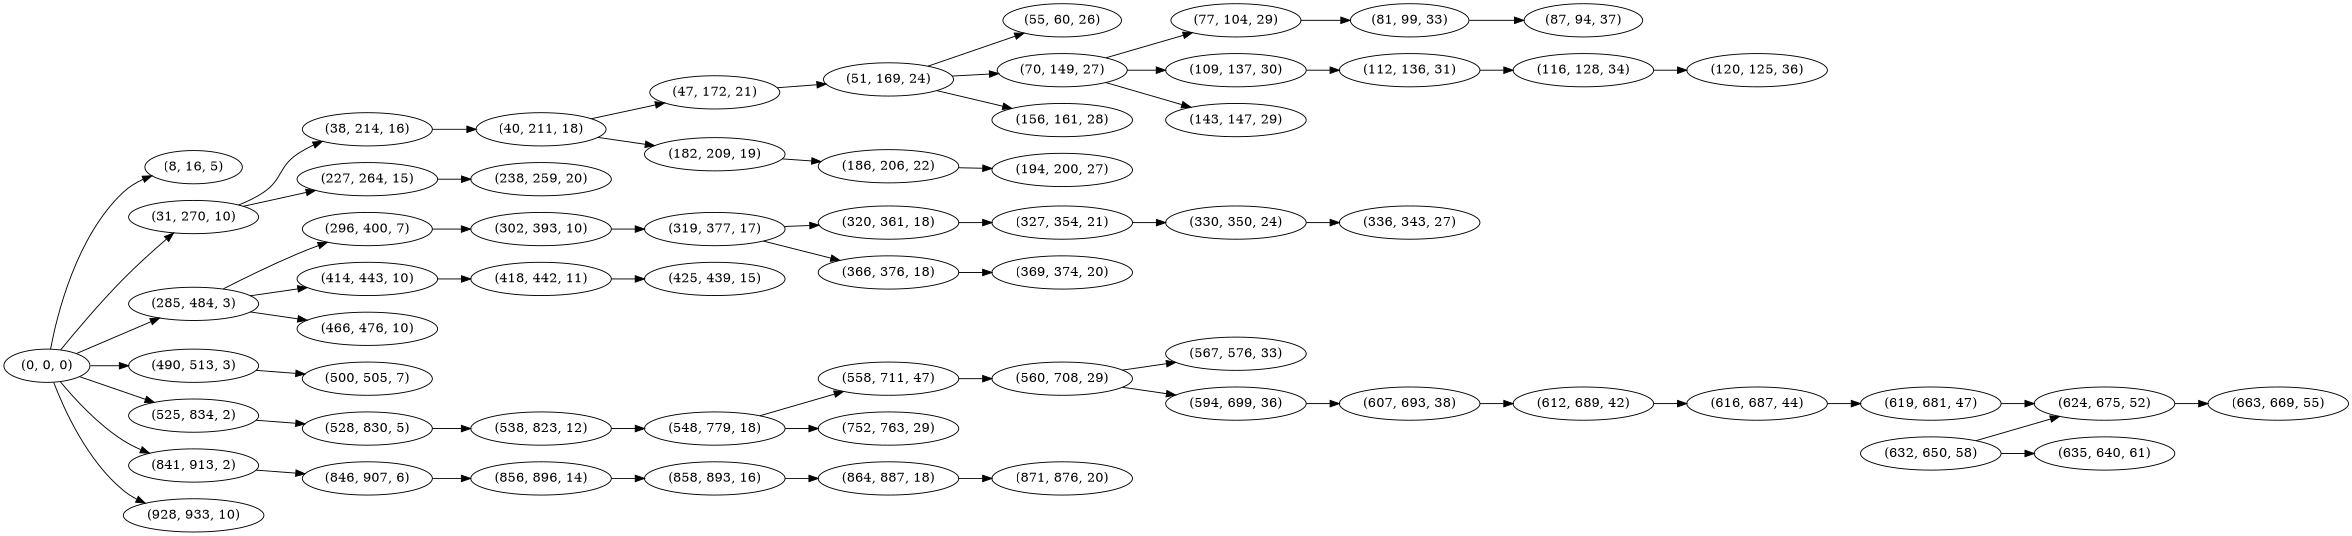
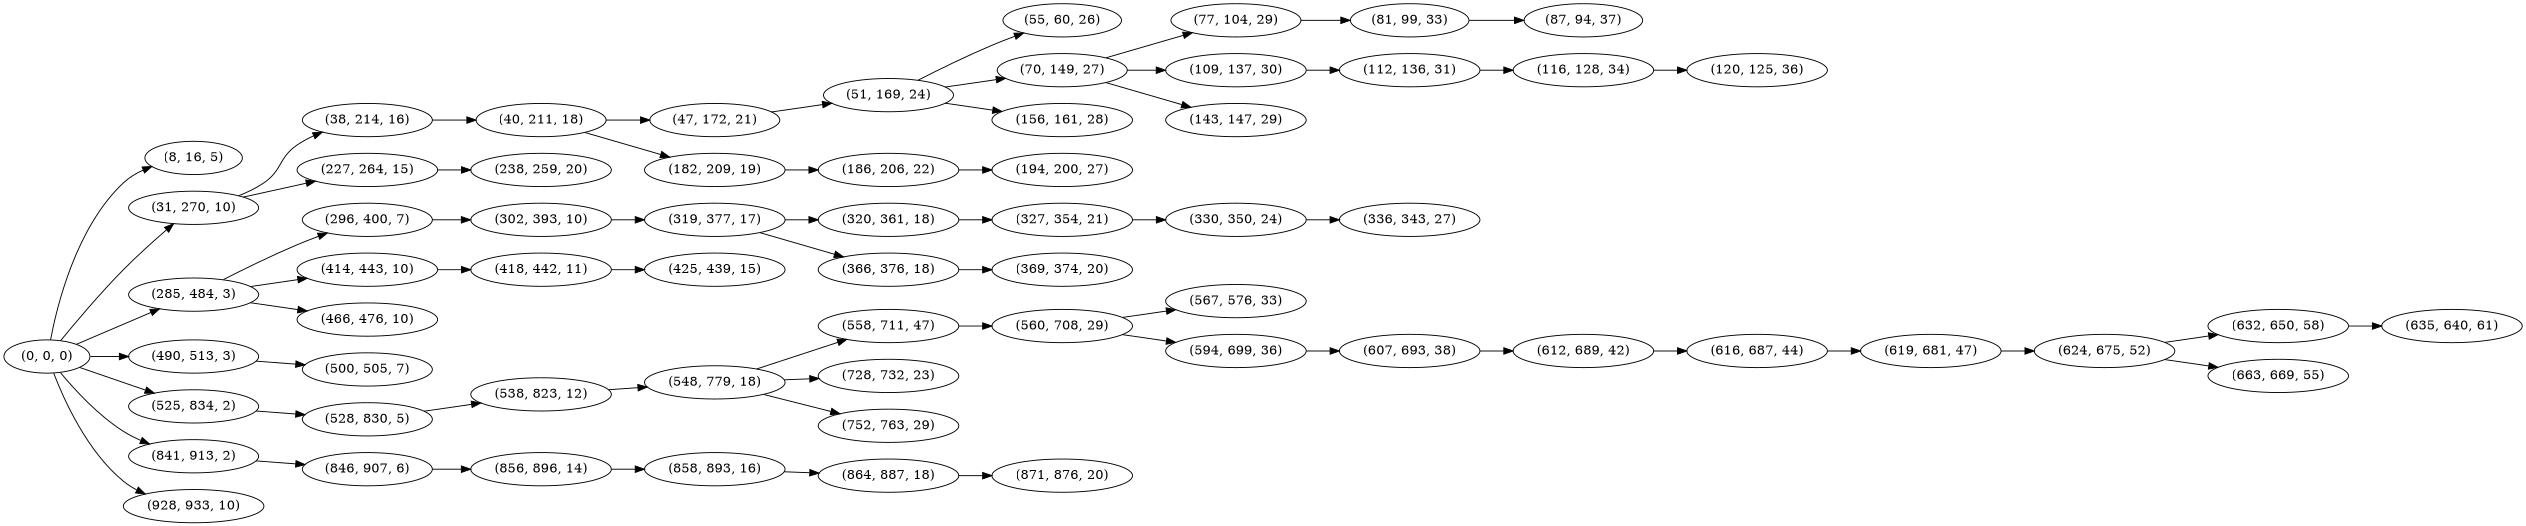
none -> (888, 376)
(2013, 430) -> (2187, 339)
